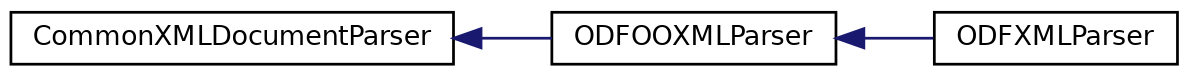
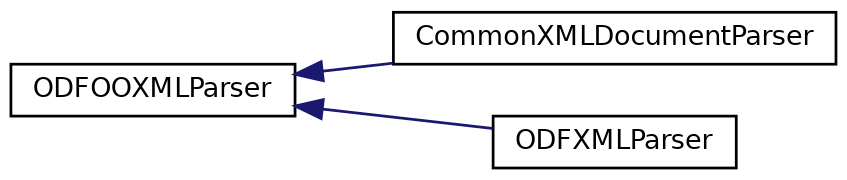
(516, 38) -> (358, 67)
